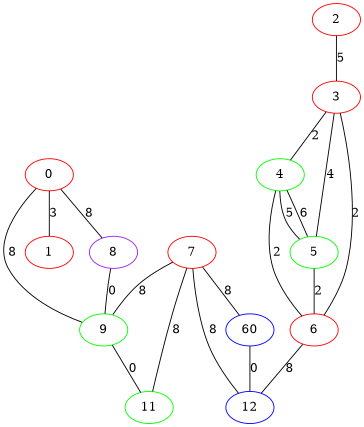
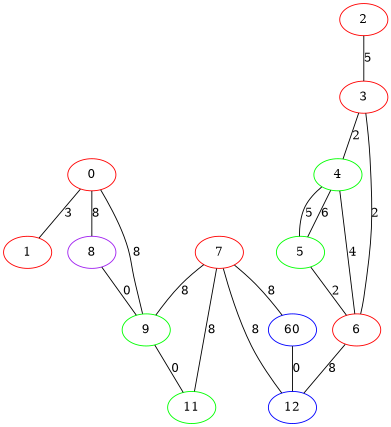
(325, 175) -> none
(278, 252) -> (353, 252)
